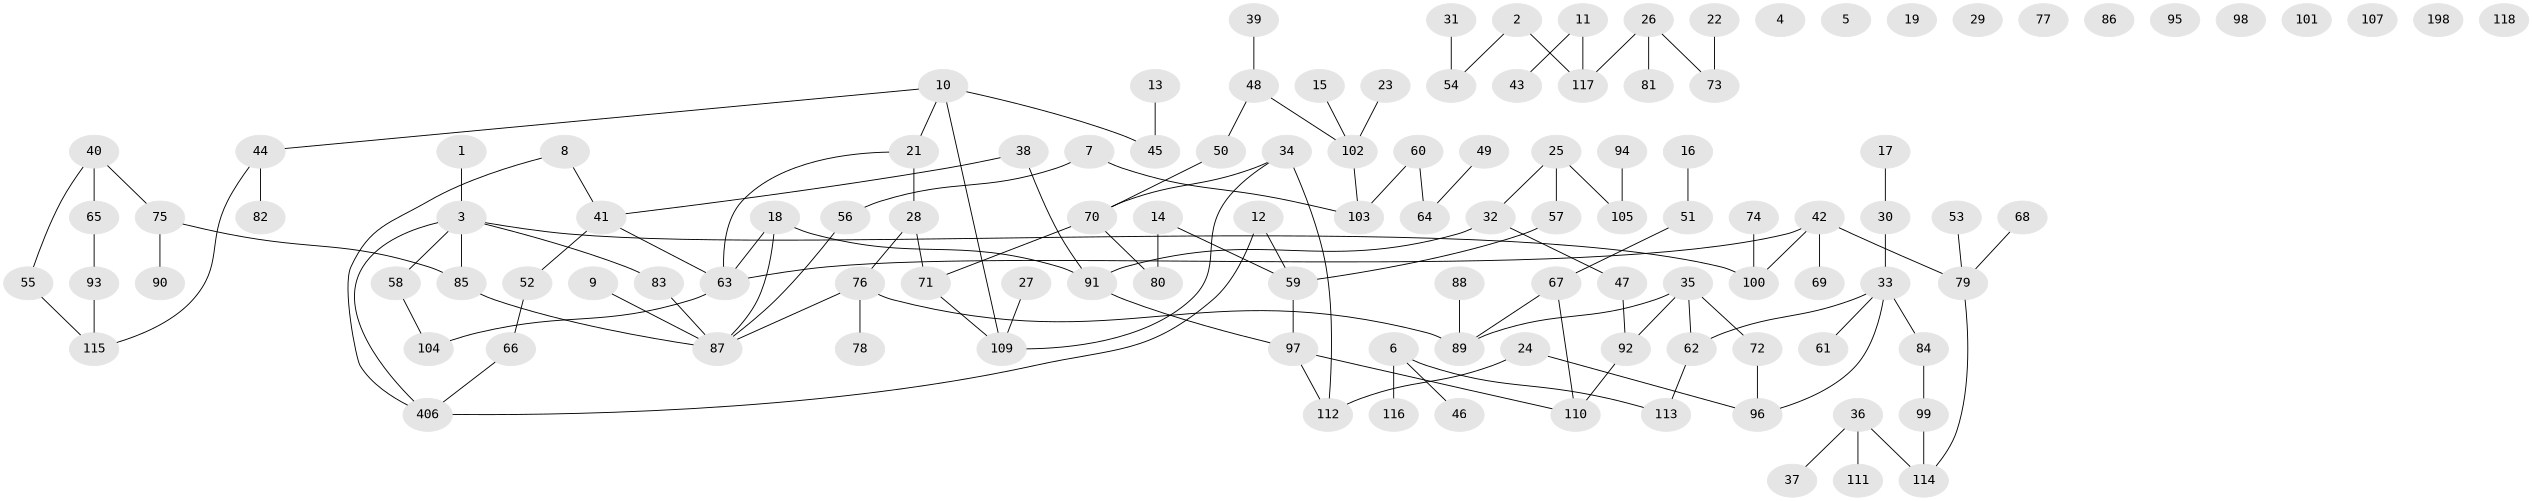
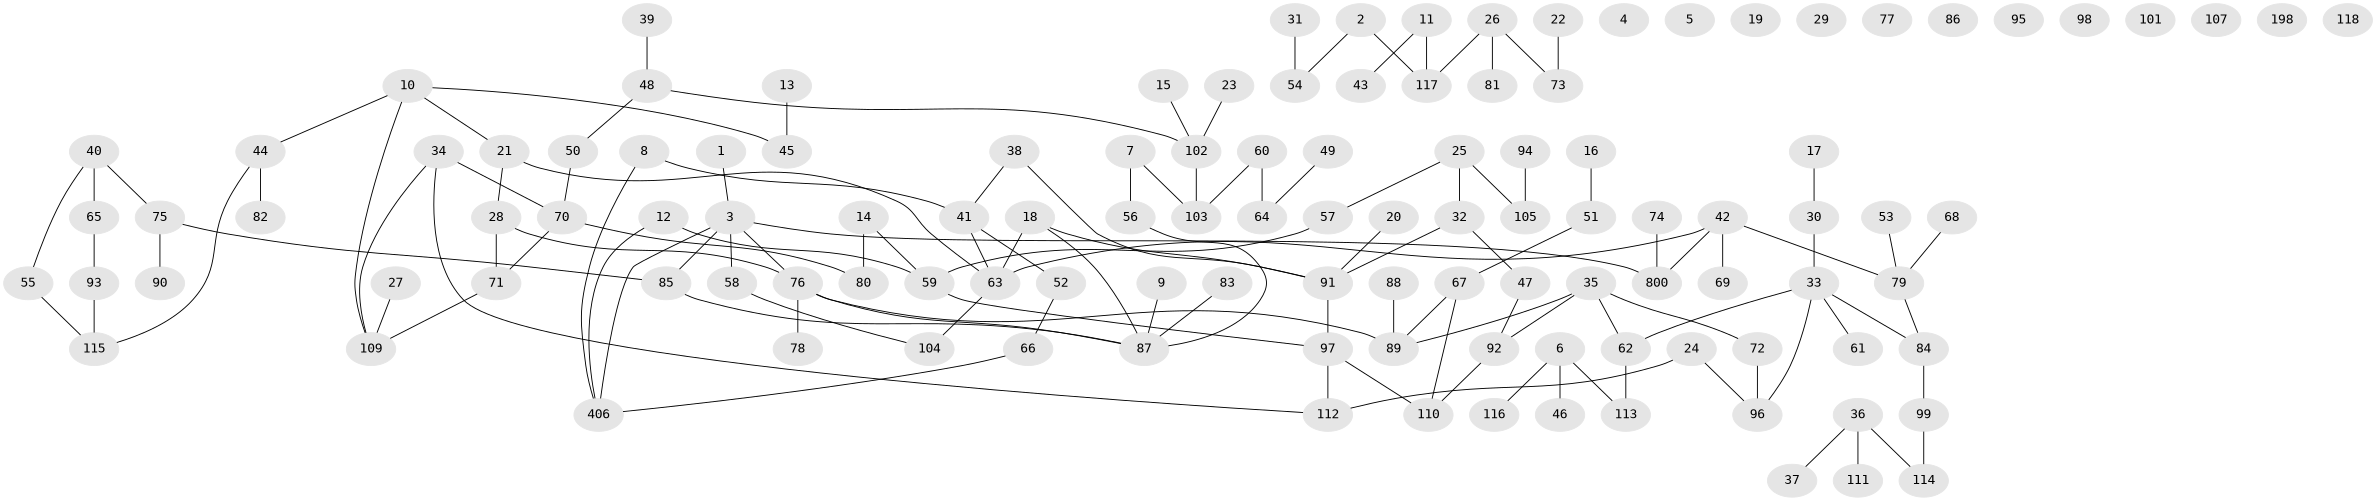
none -> (1394, 218)
(559, 244) -> (772, 258)
(1754, 283) -> (1657, 283)
(1966, 386) -> (1911, 316)
